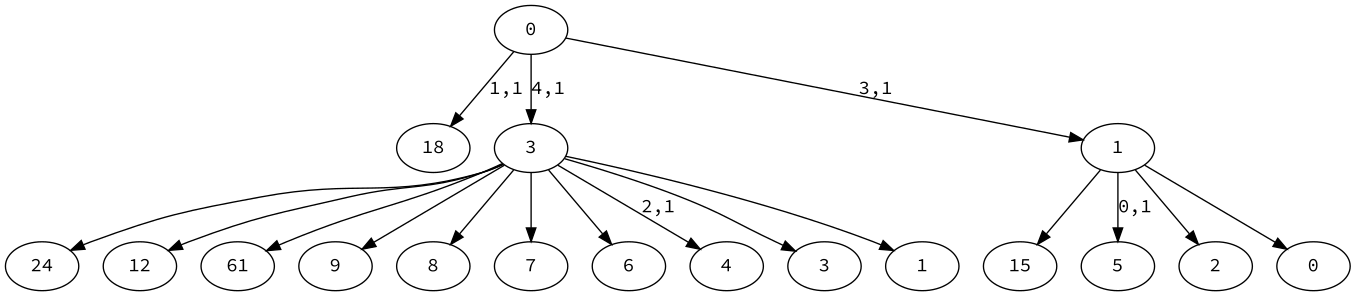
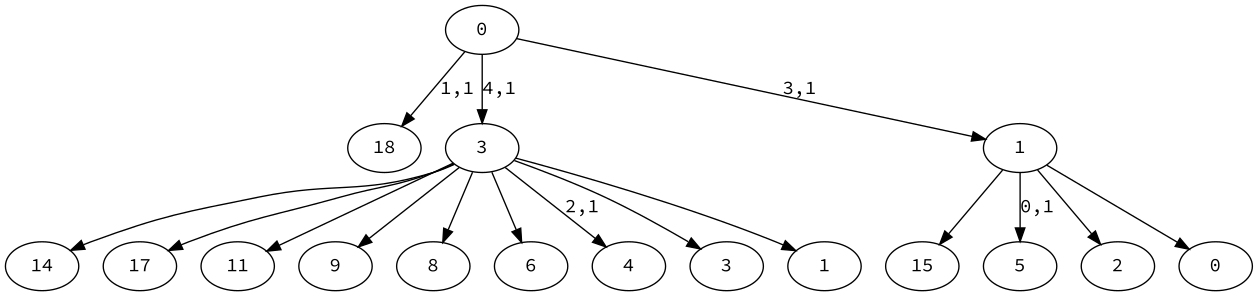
(42, 266) -> (42, 266)
(140, 266) -> (140, 266)
(238, 266) -> (238, 266)
(531, 266) -> none
